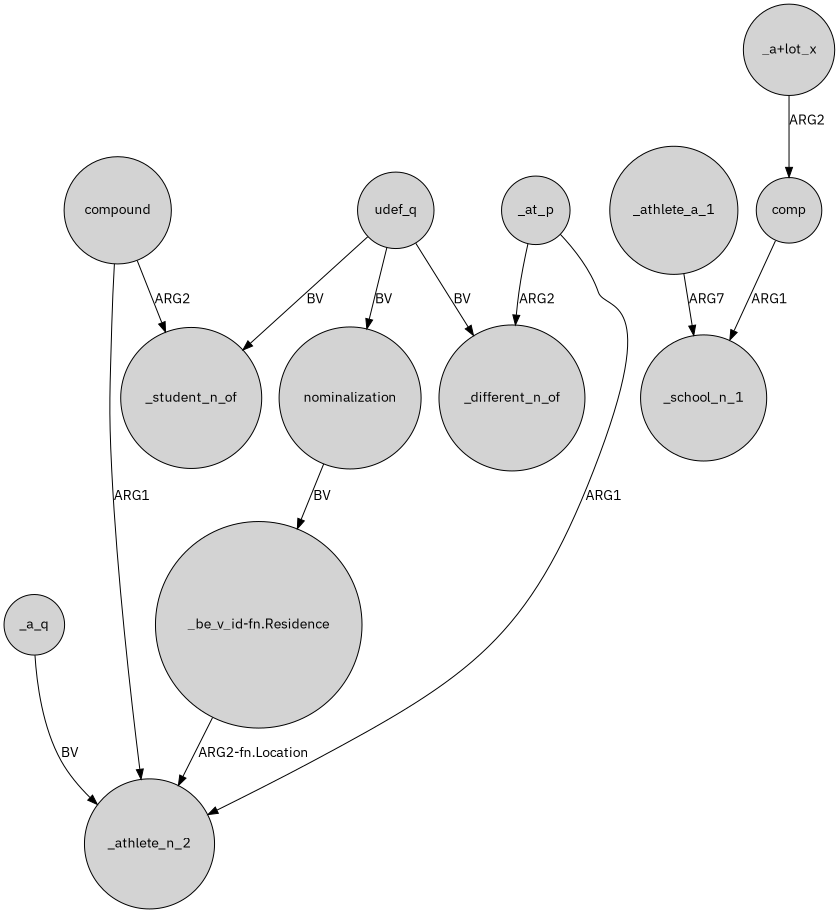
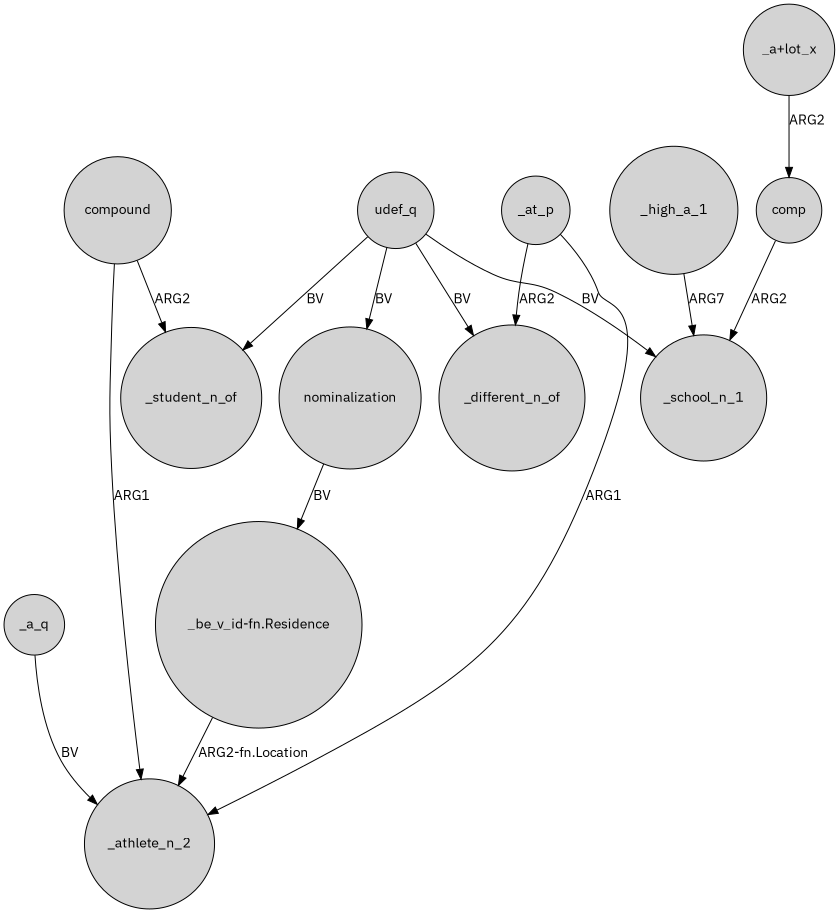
(674, 210) -> (674, 210)
none -> (539, 286)
(770, 300) -> (770, 300)
